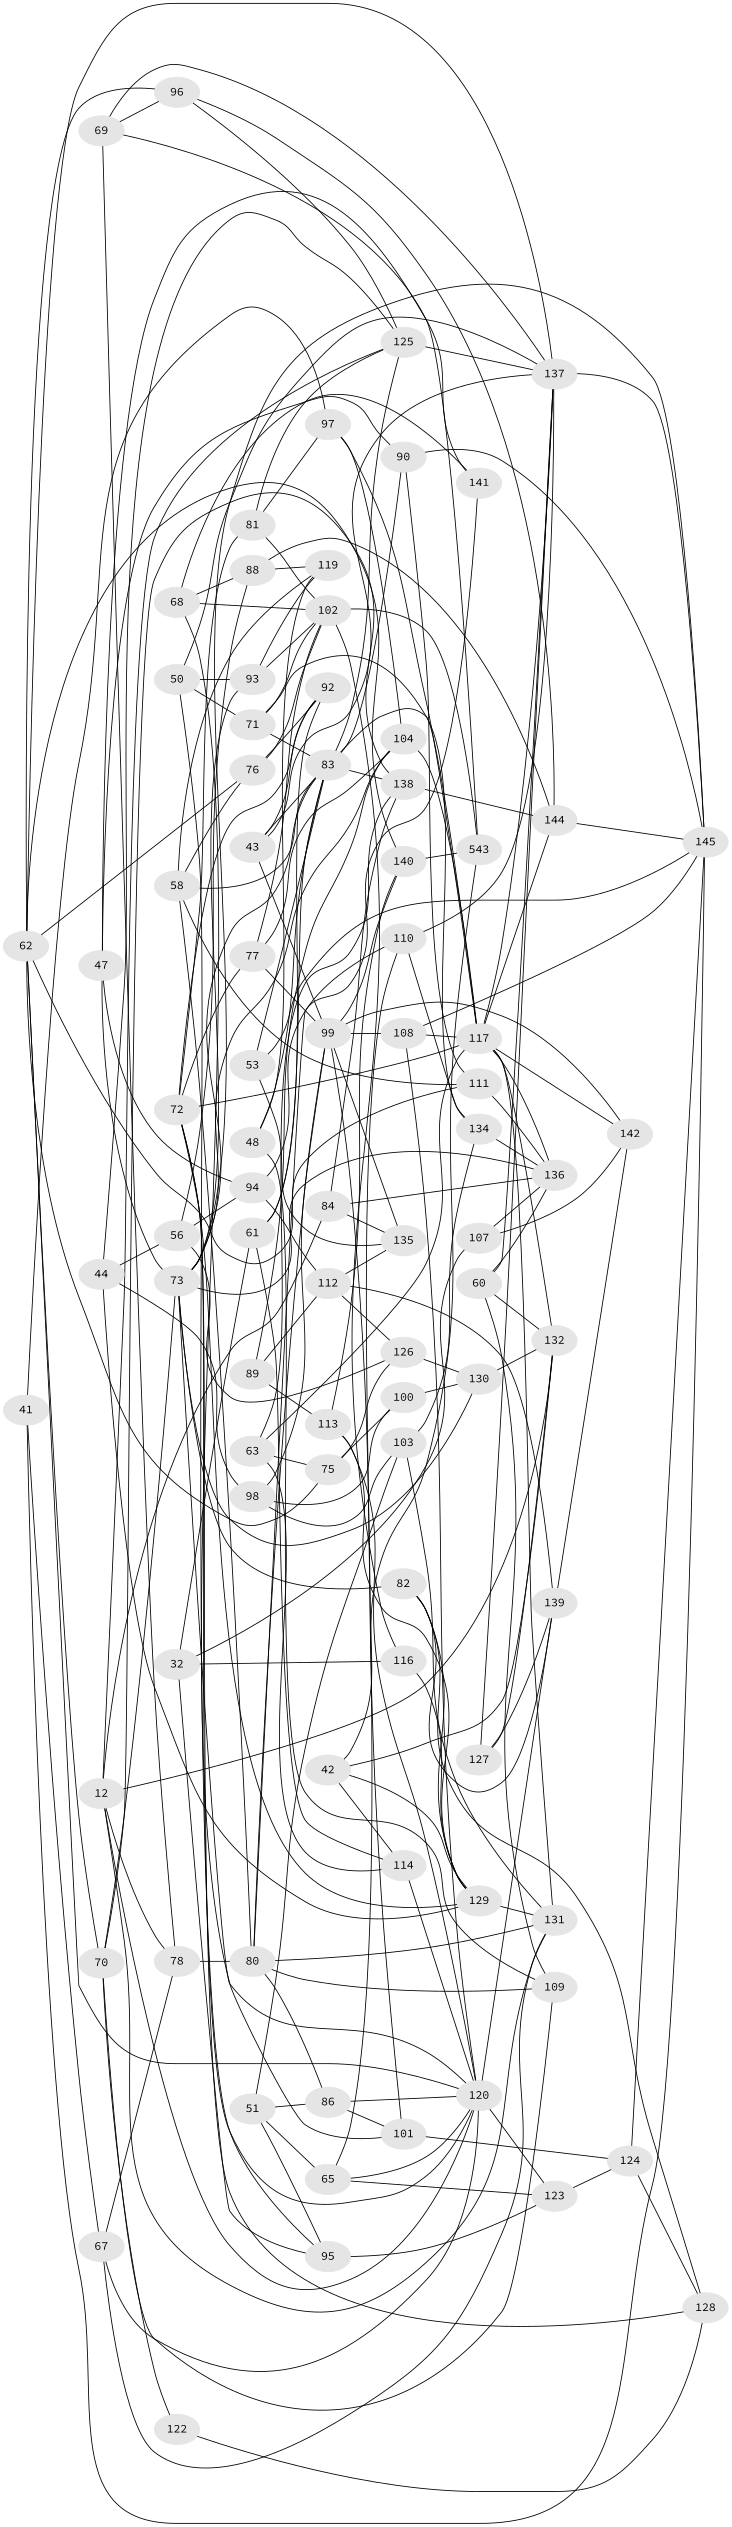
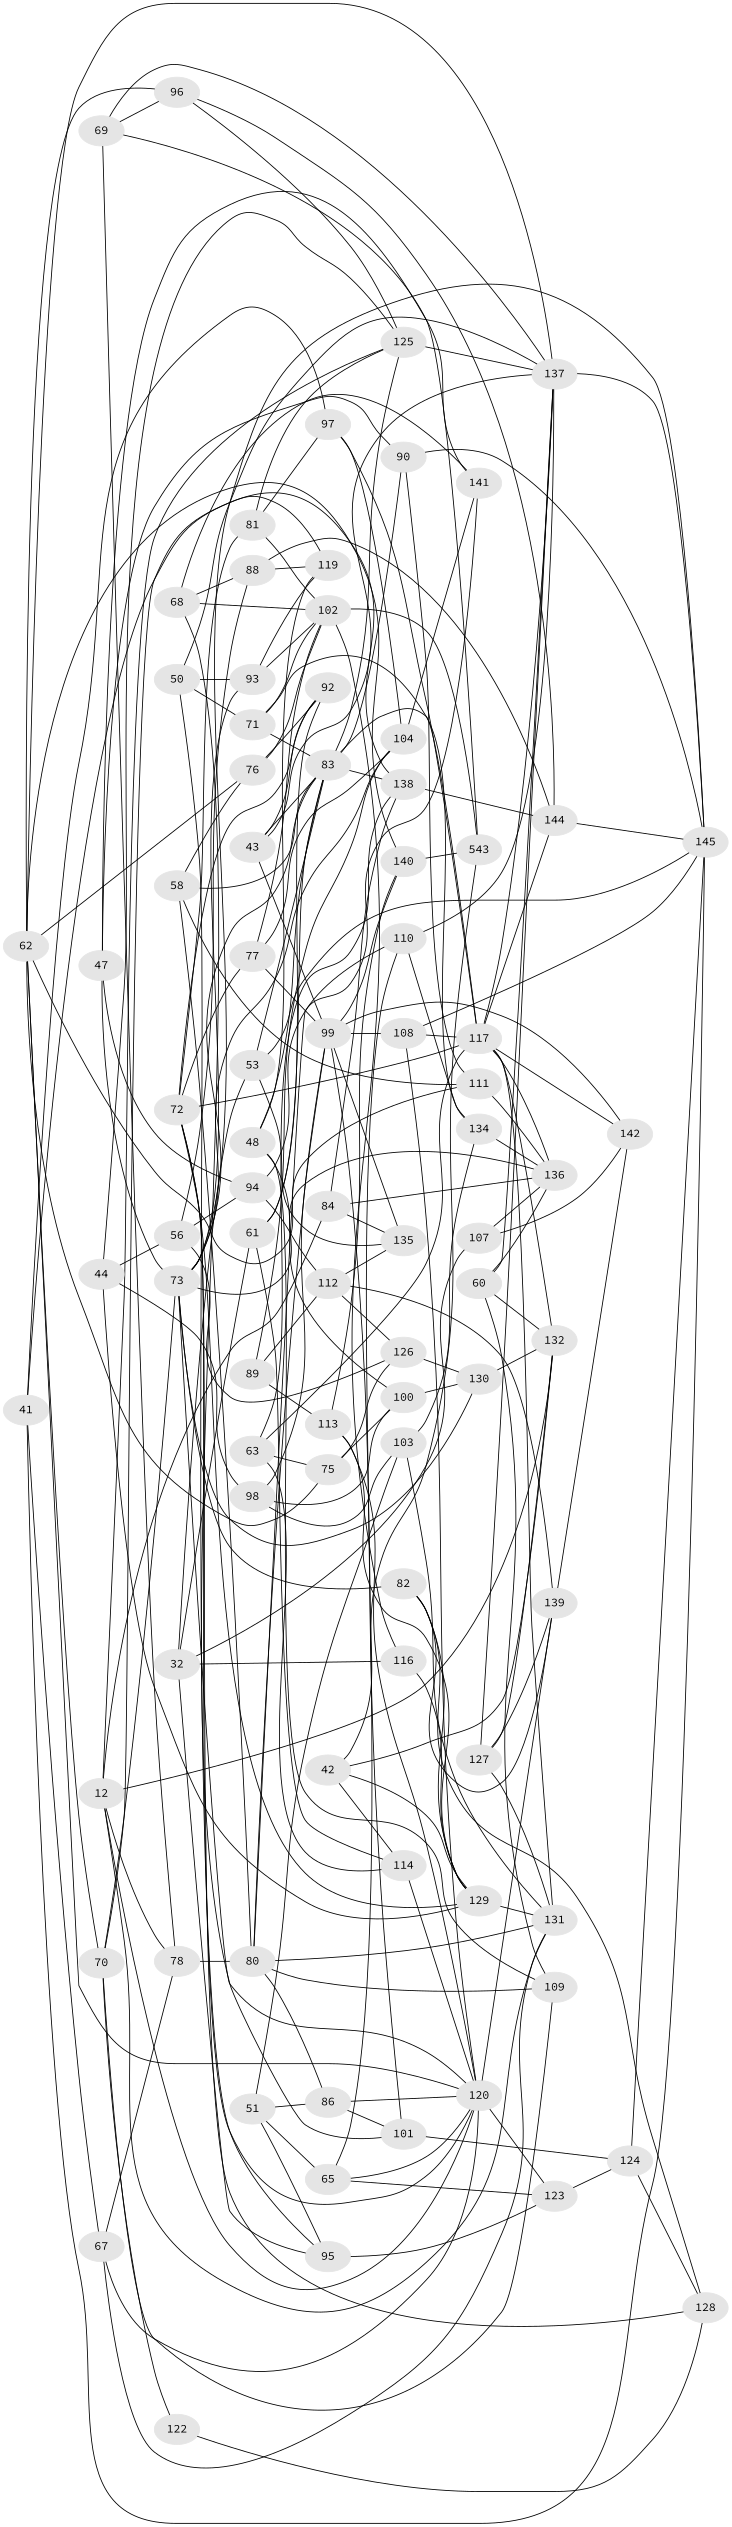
(198, 737) -> (82, 871)
(457, 884) -> (440, 617)
none -> (312, 1317)
none -> (199, 1362)
none -> (526, 1837)
